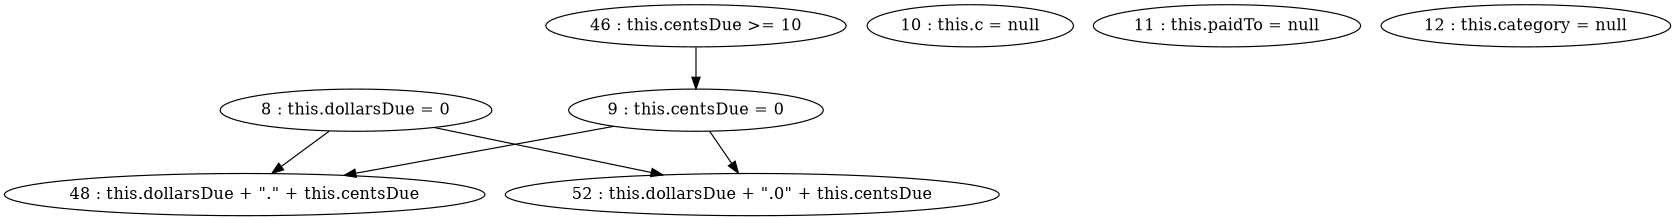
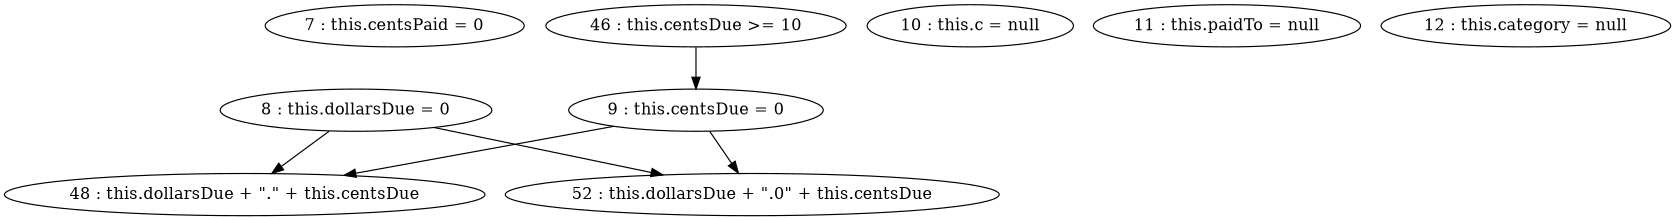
none -> (395, 26)
